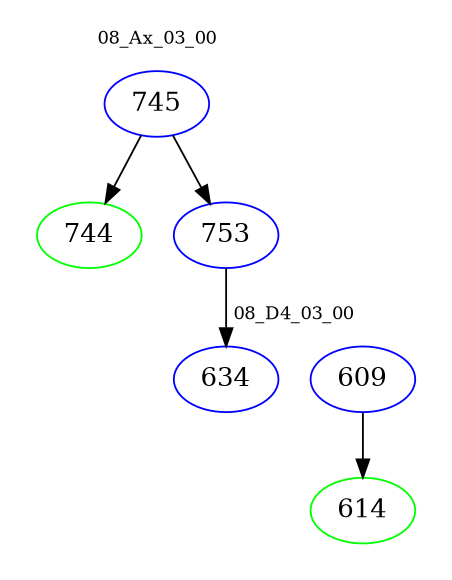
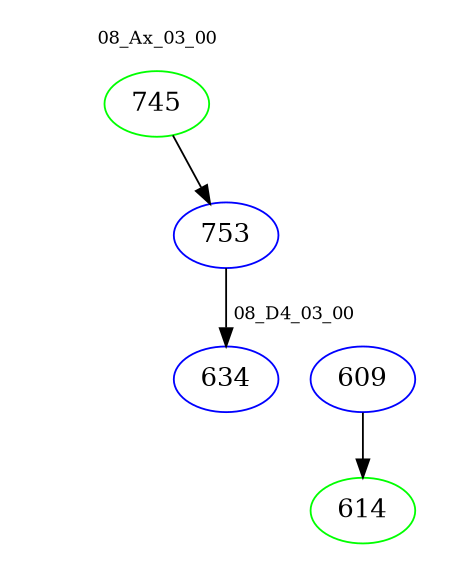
(157, 104) -> (157, 104)
(89, 235) -> none
